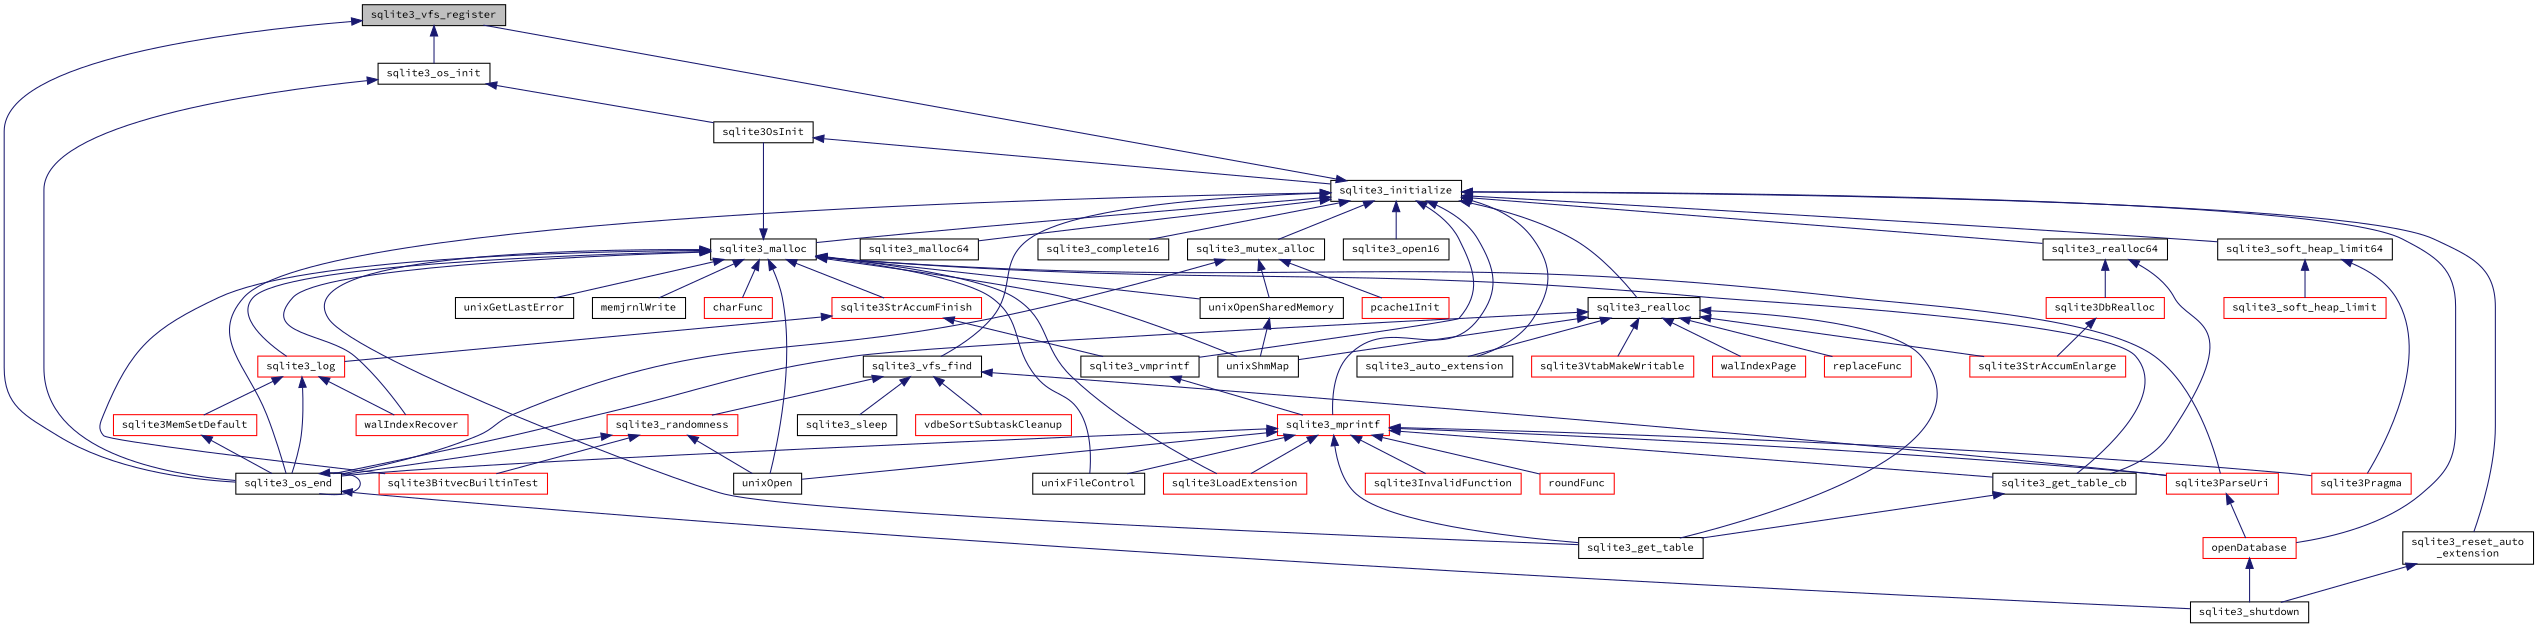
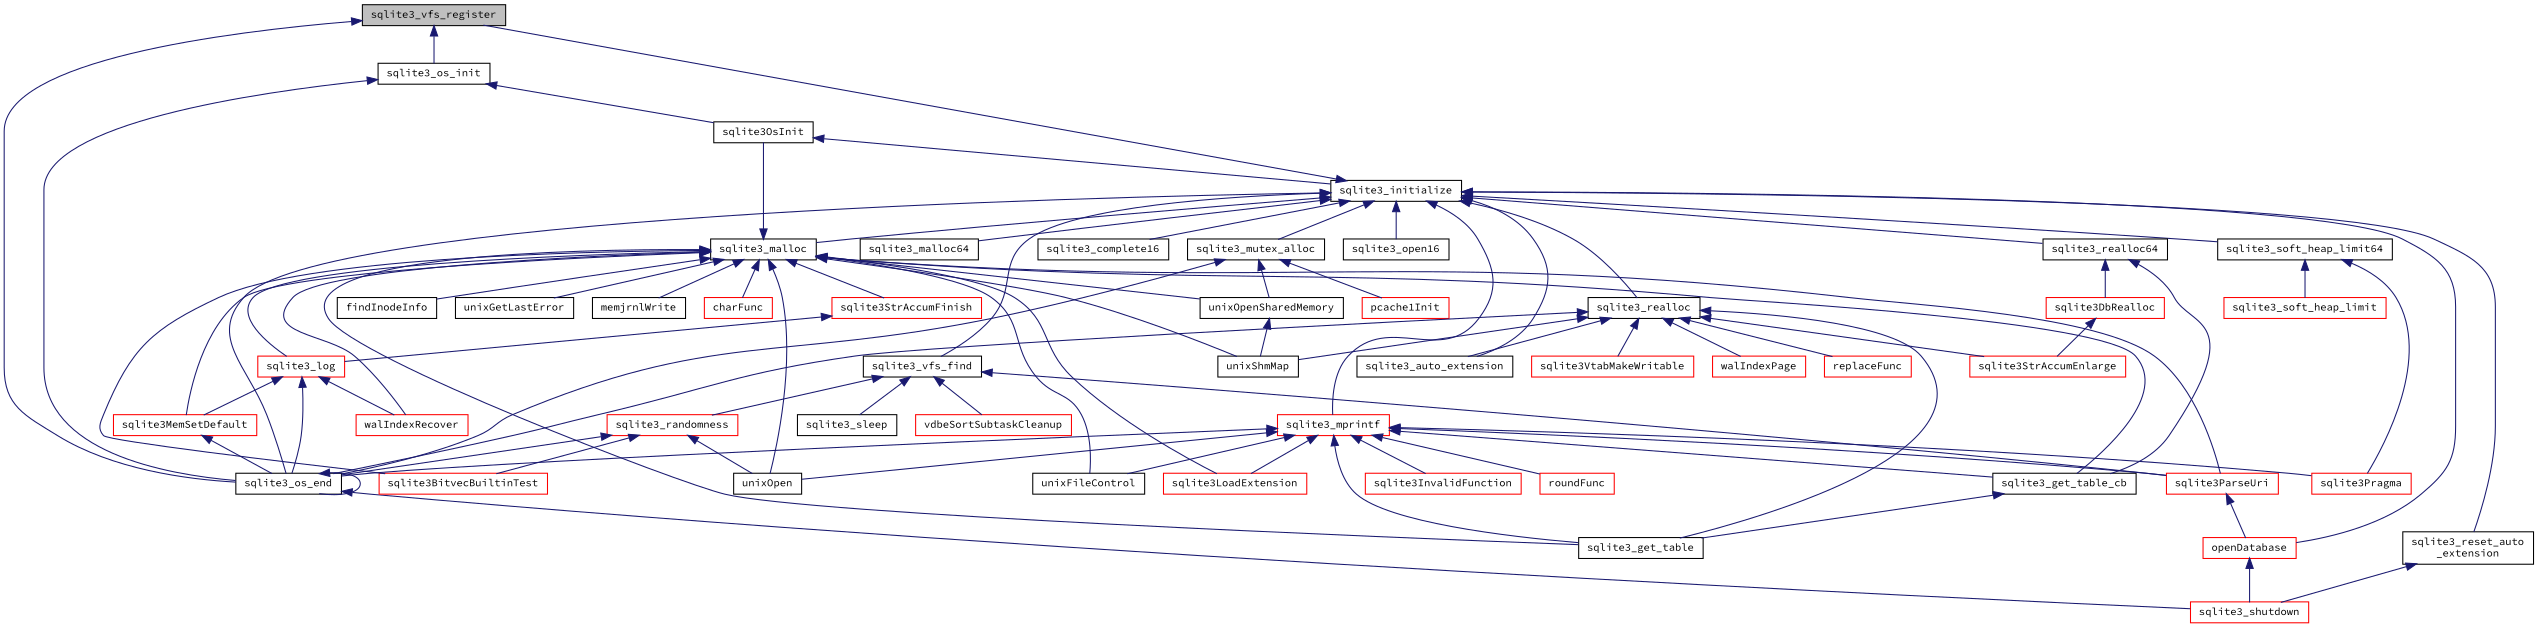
none -> (403, 270)
none -> (387, 308)
(1140, 367) -> none
(2250, 612) -> (2250, 612)
